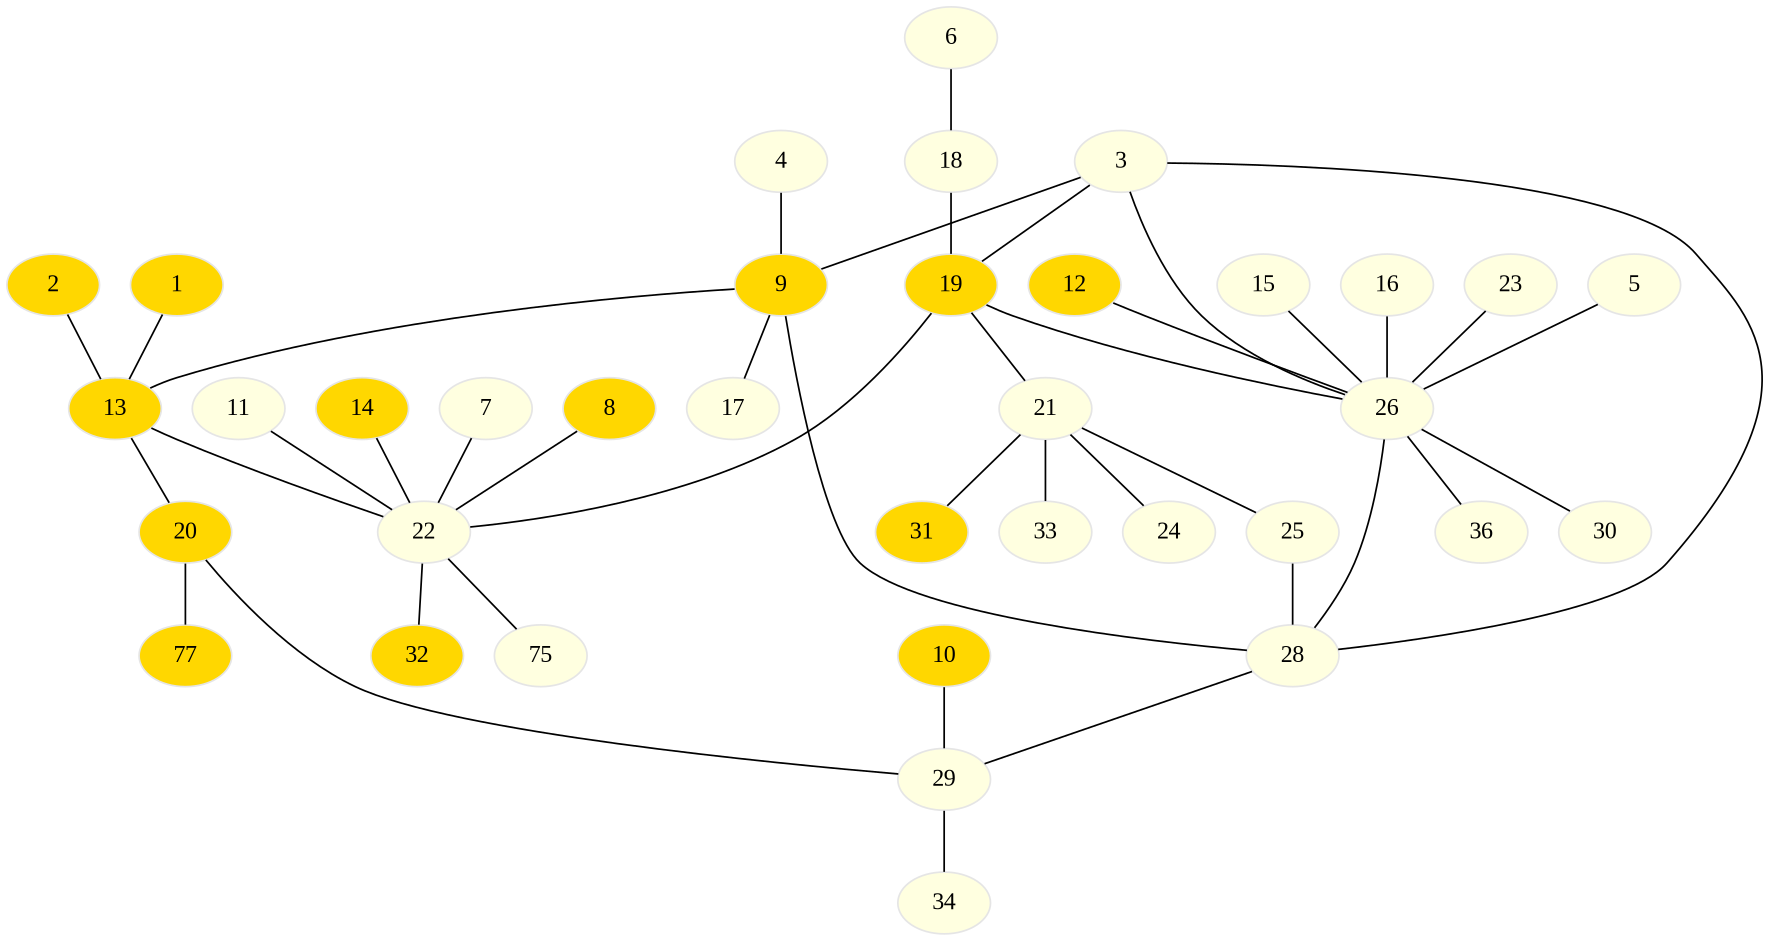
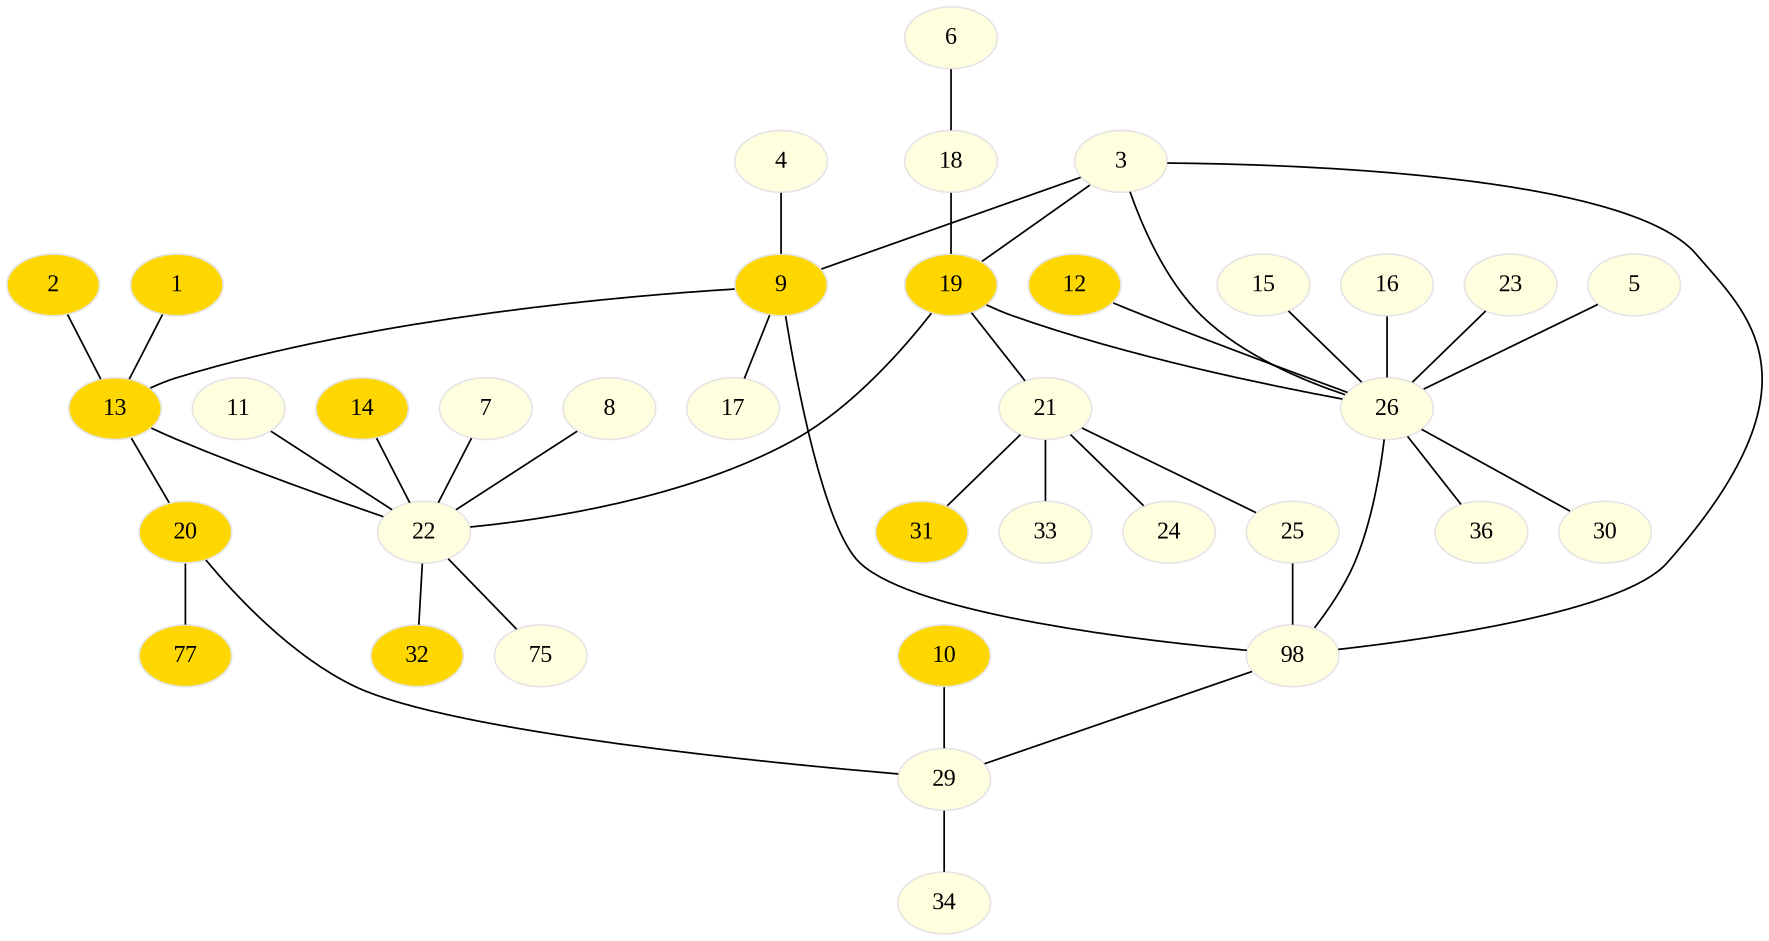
(609, 409) -> (609, 409)
(1293, 656) -> (1293, 656)
